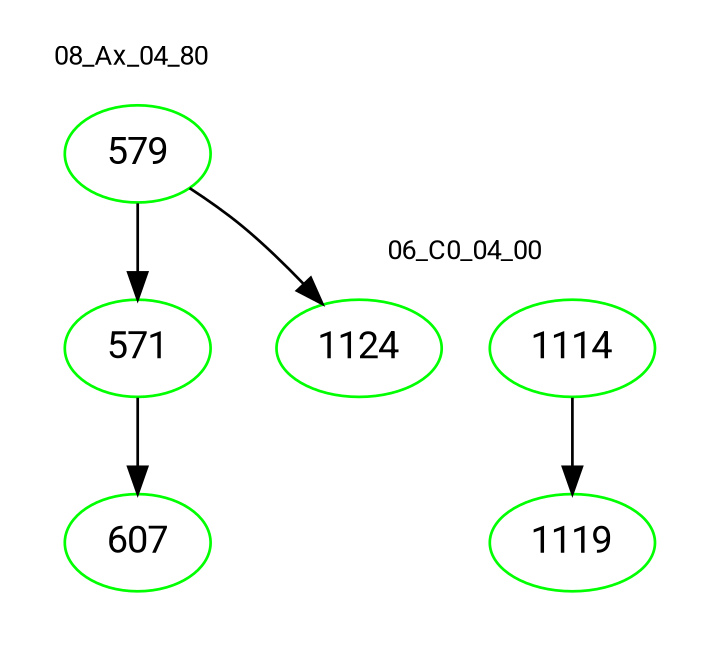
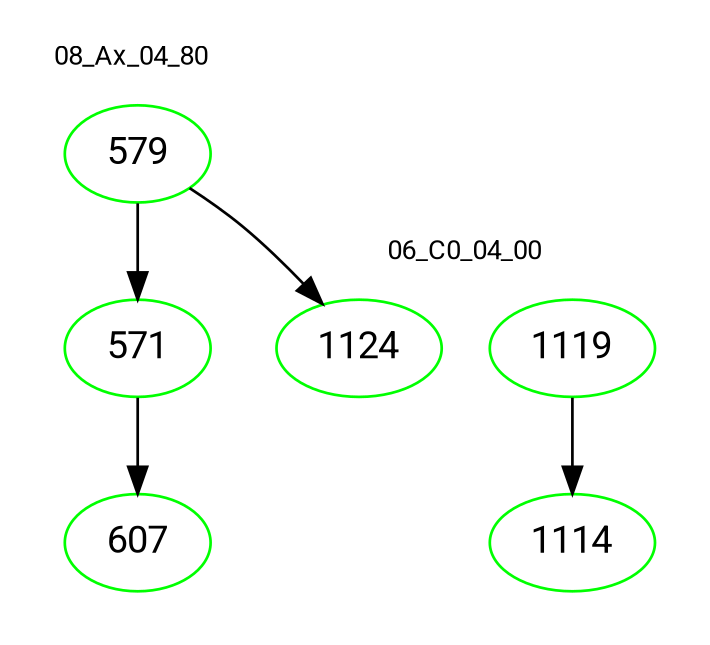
(572, 432) -> (572, 432)
